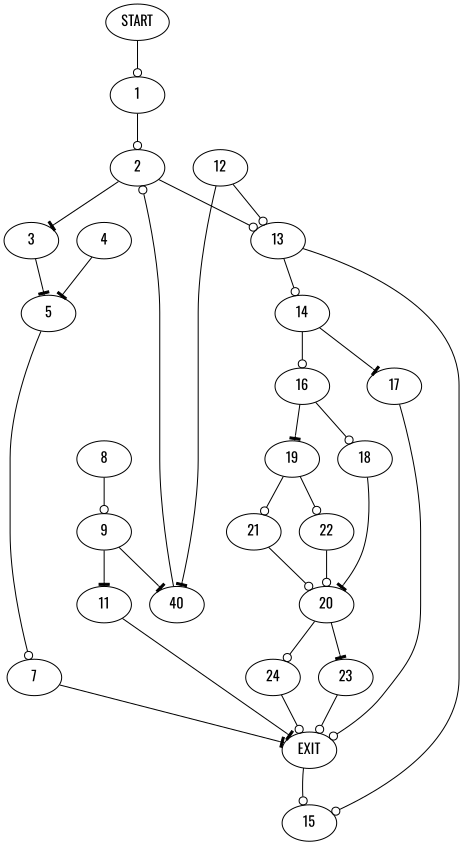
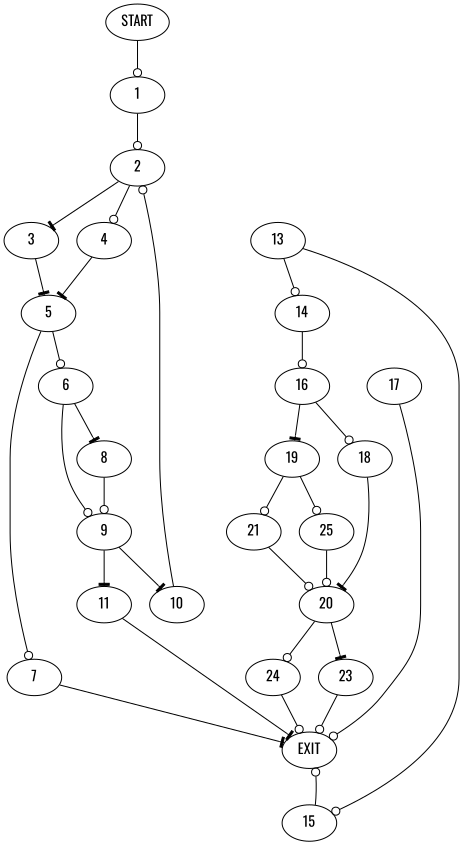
(220, 168) -> none
(204, 202) -> (123, 201)
(346, 348) -> none
none -> (66, 386)
(327, 532) -> (327, 532)
(177, 605) -> (177, 605)
(303, 782) -> (316, 791)
